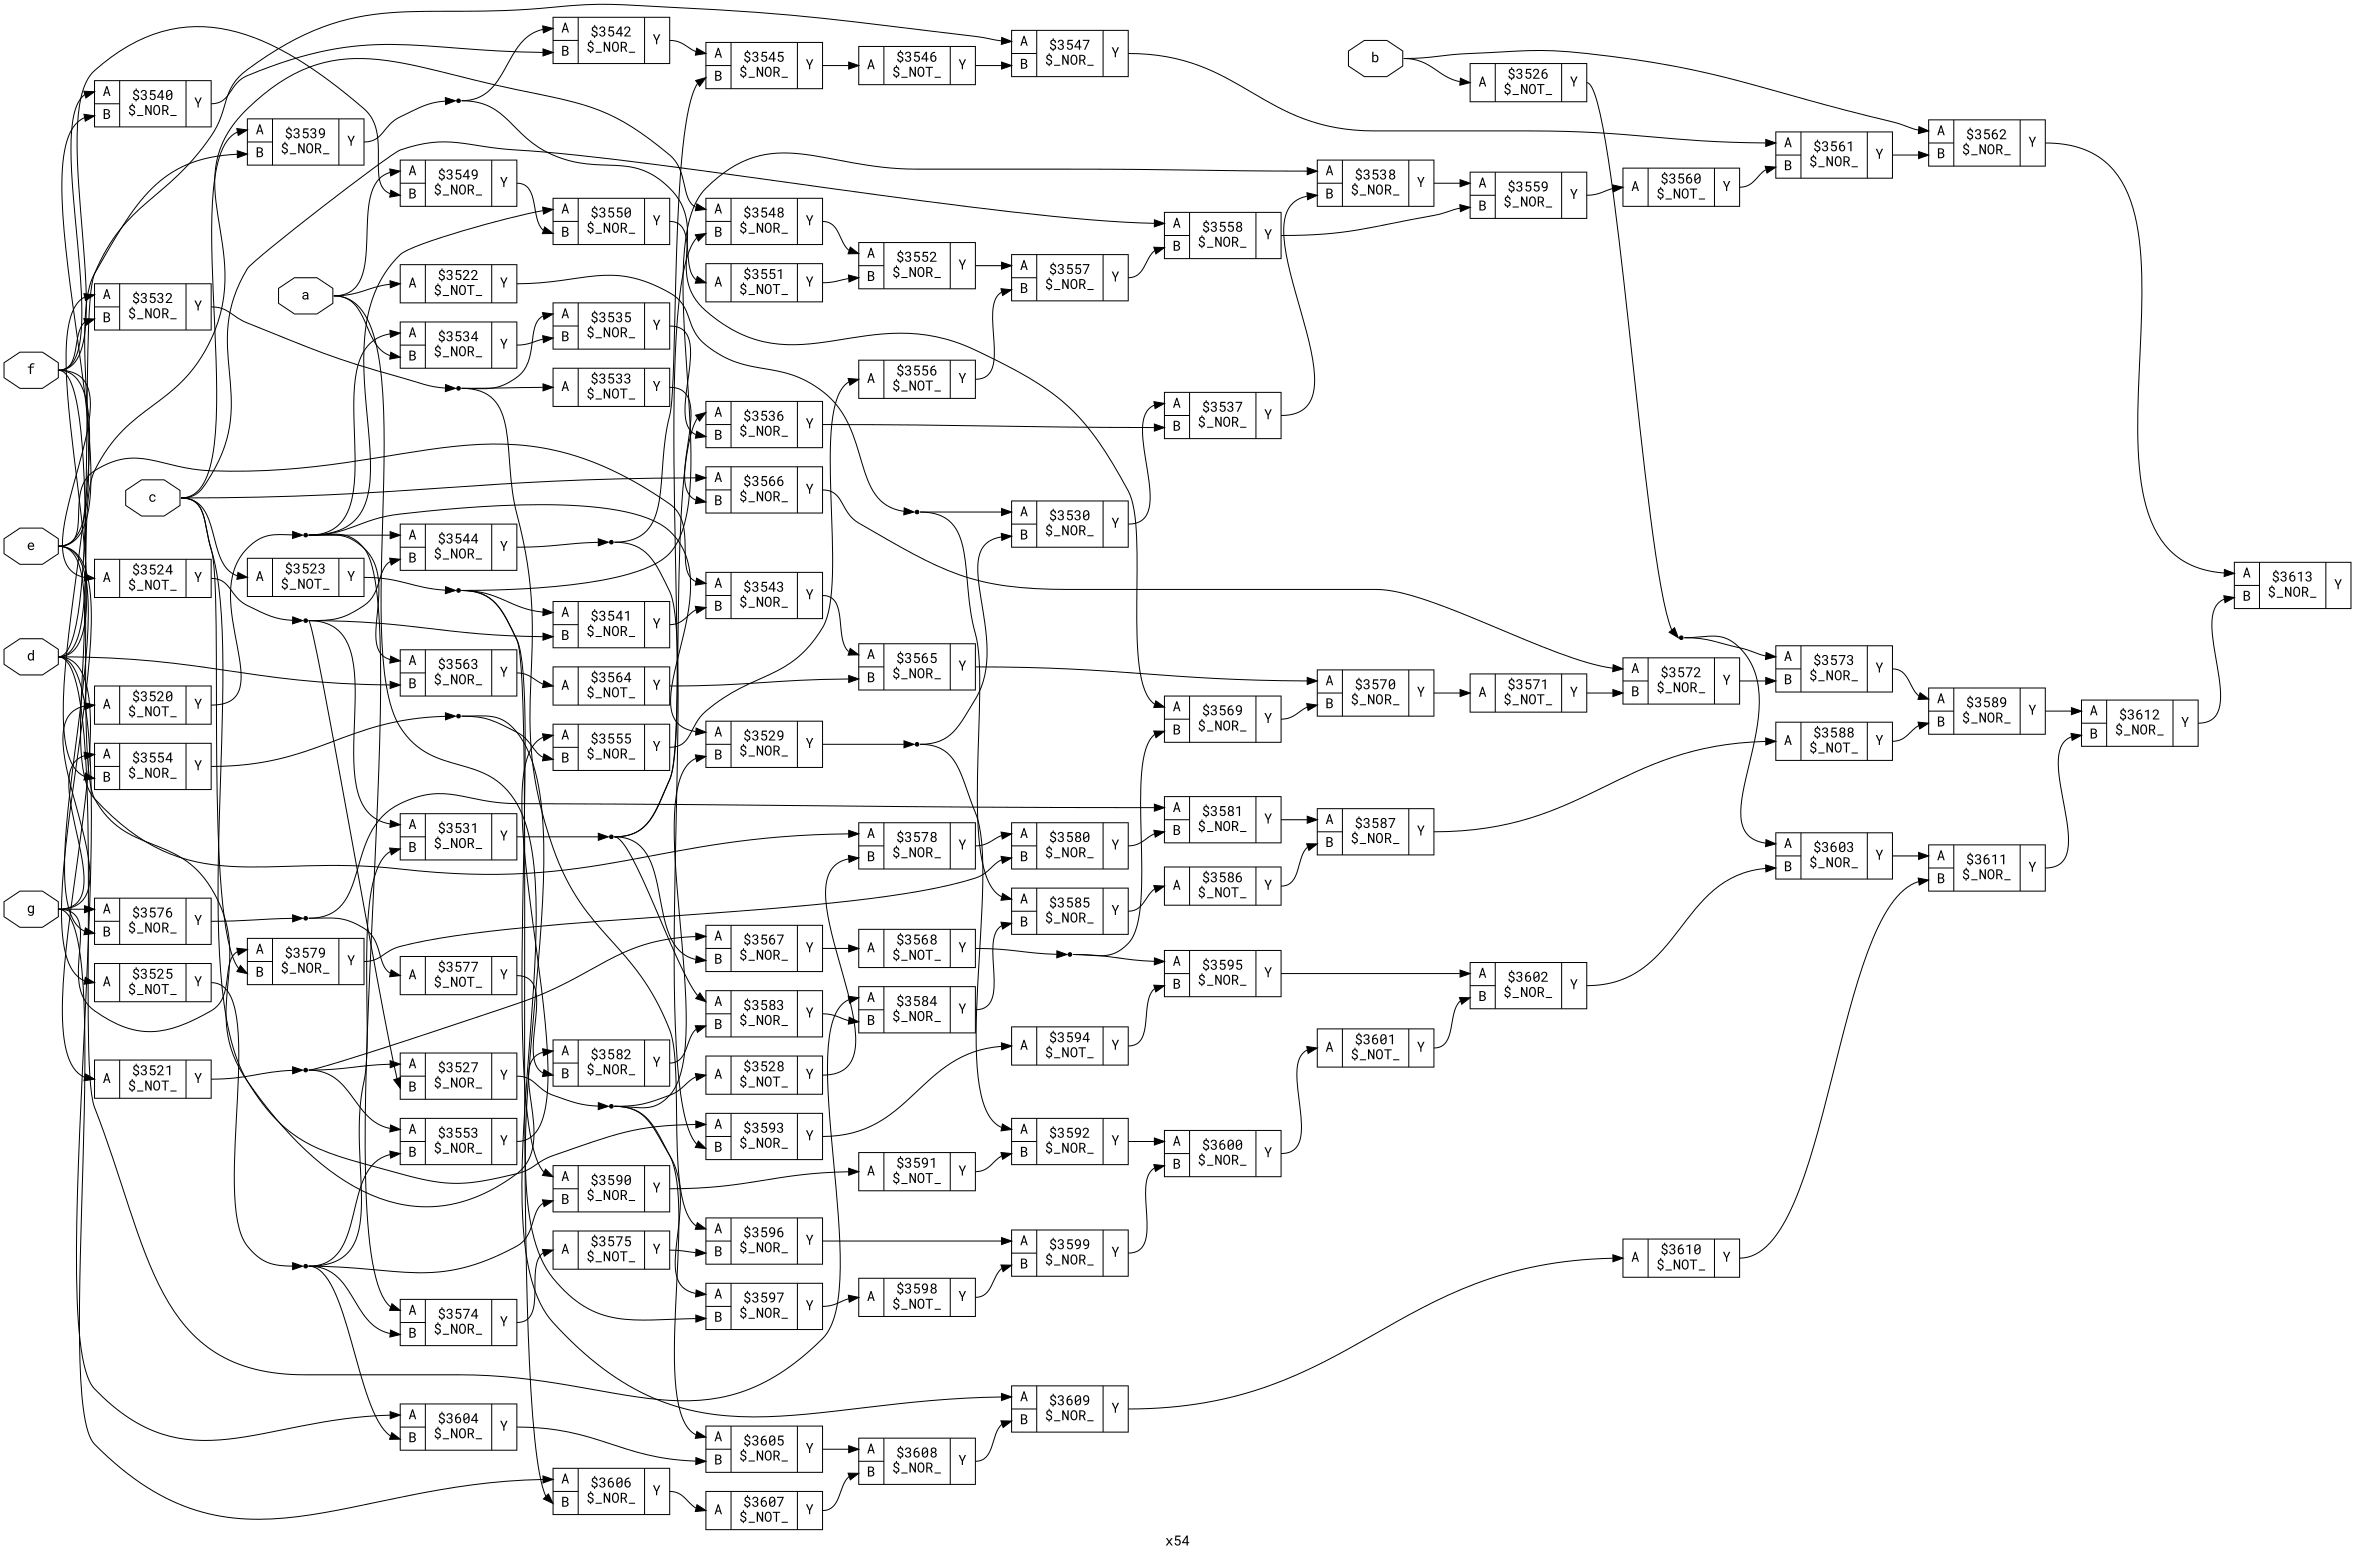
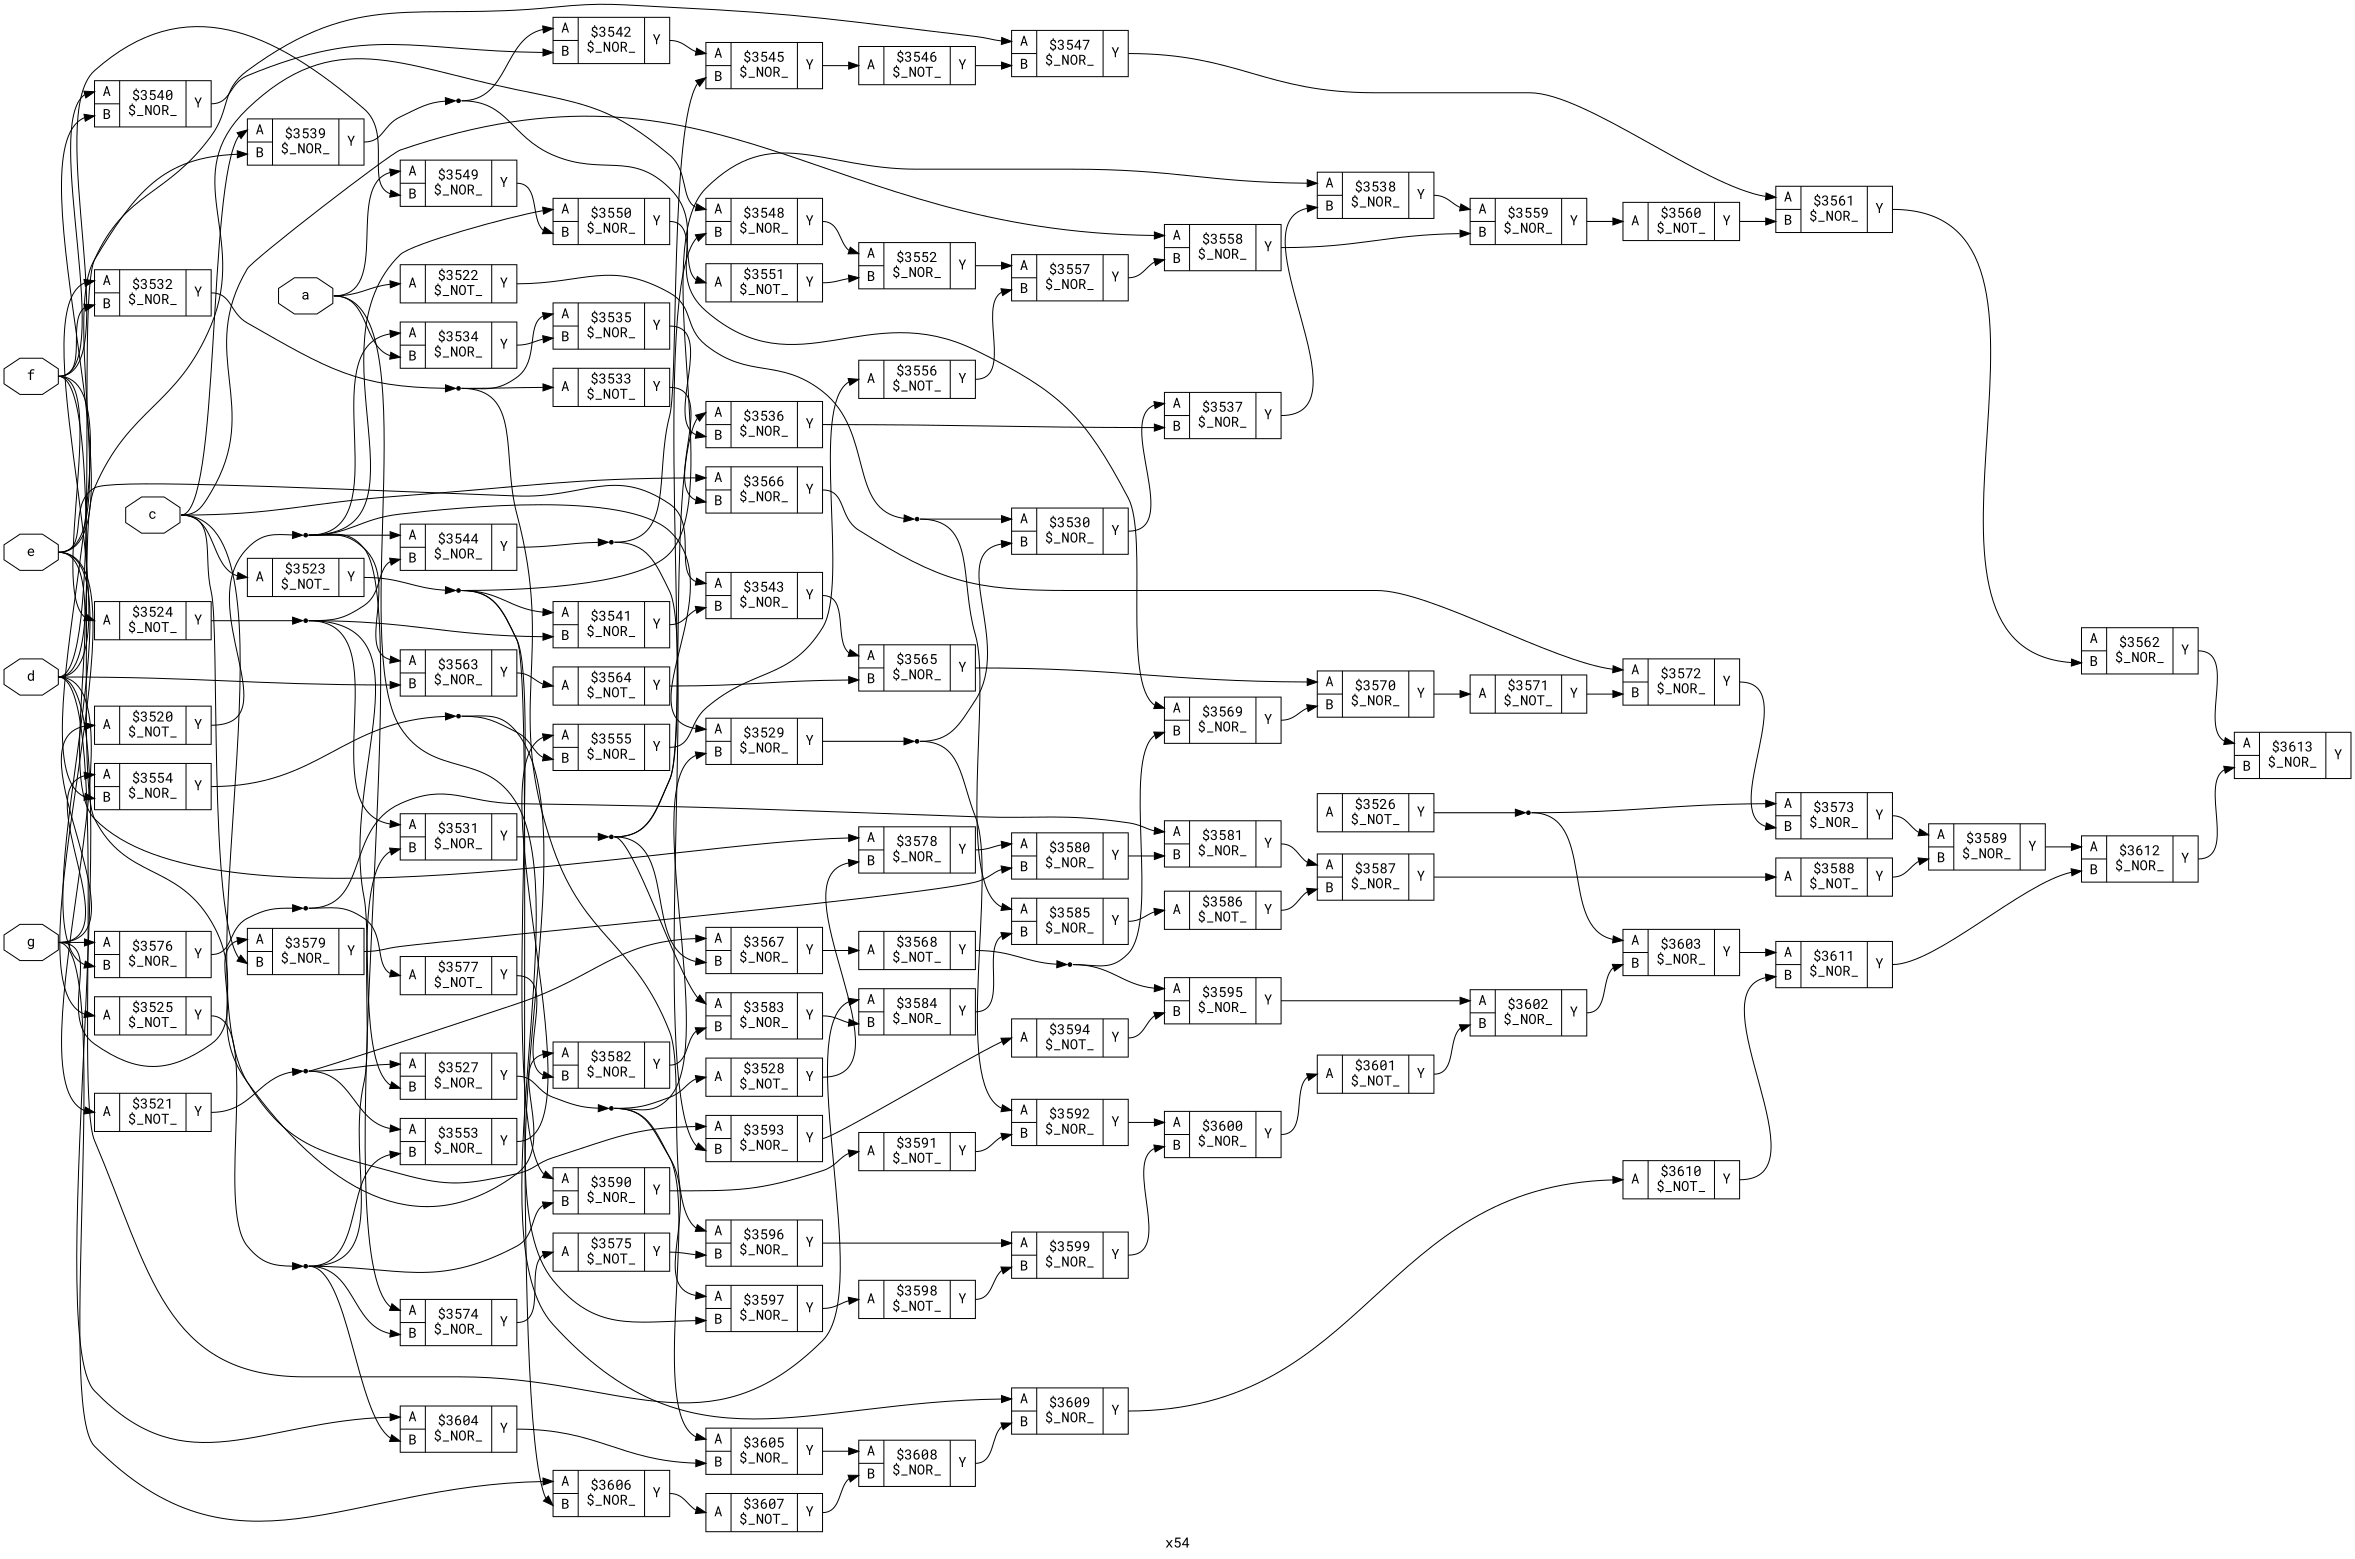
(1376, 59) -> none
